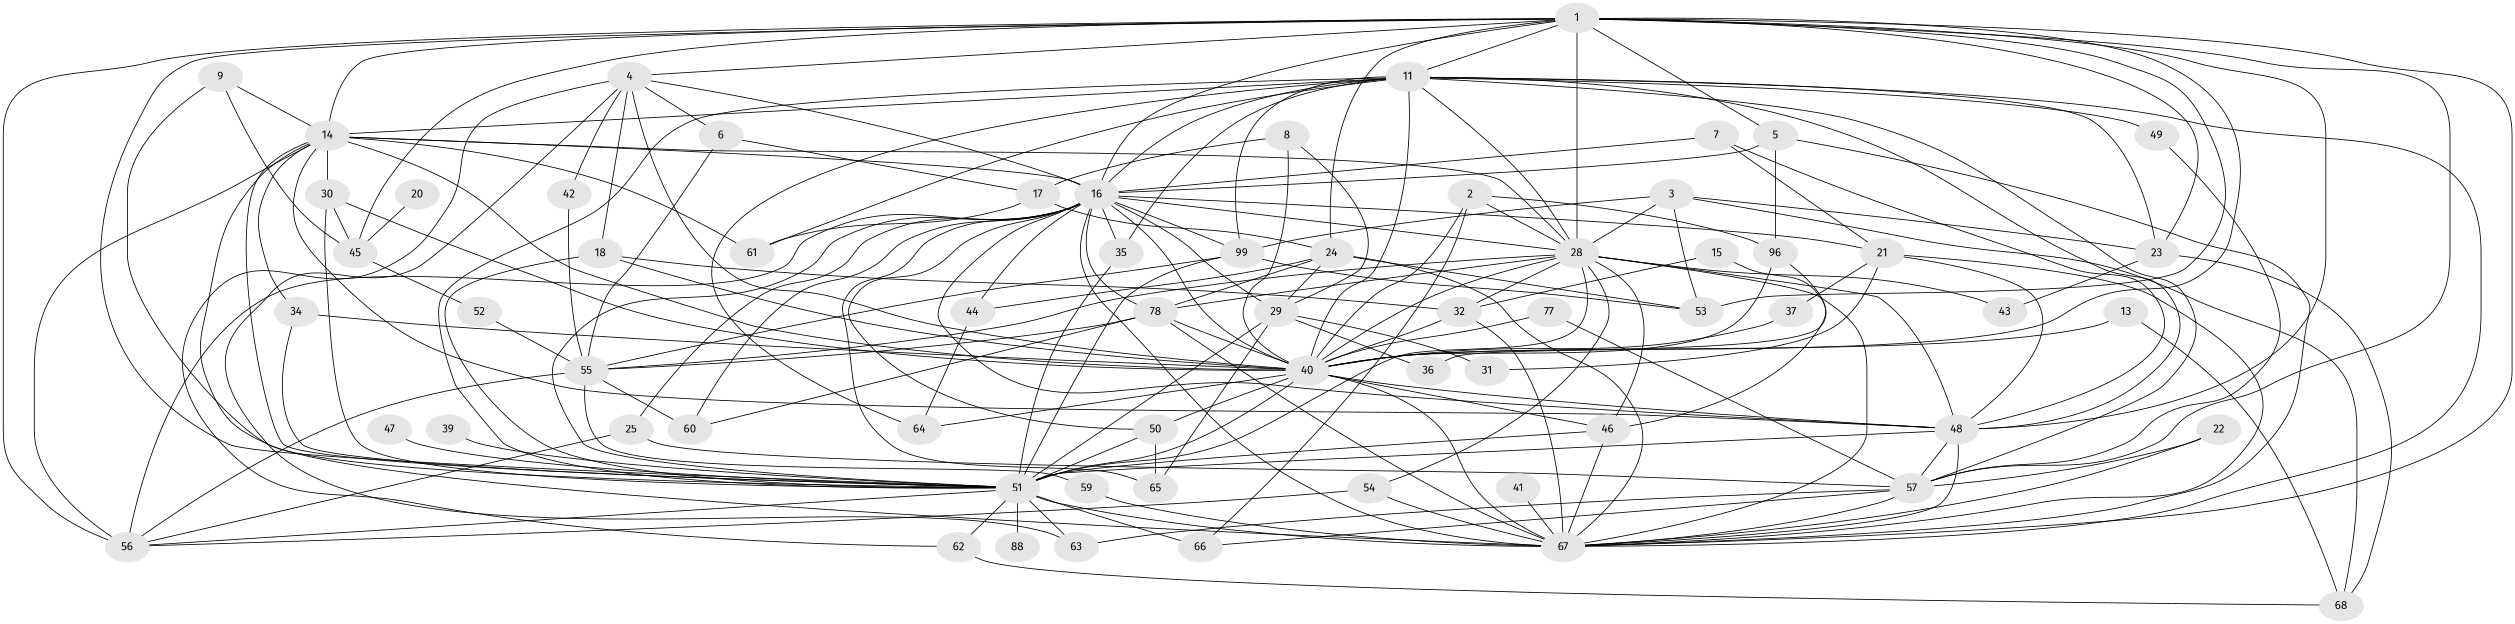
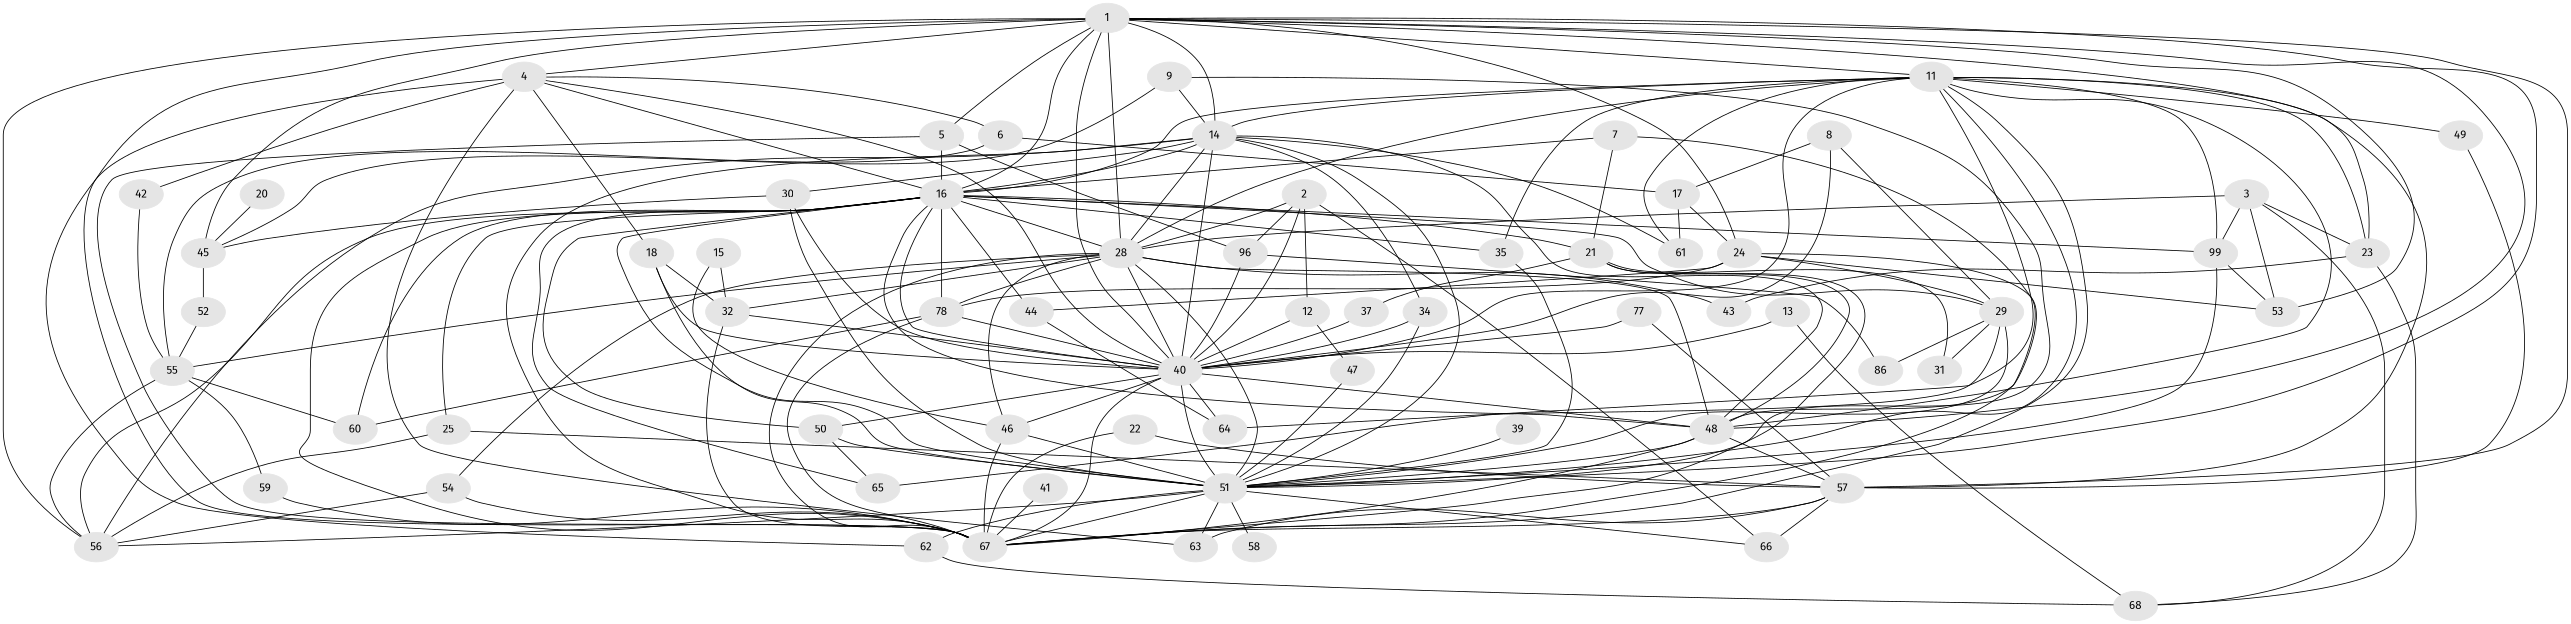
(912, 303) -> none
none -> (1307, 312)
(833, 355) -> none
(1428, 371) -> (1881, 371)
(1018, 547) -> (1254, 547)
